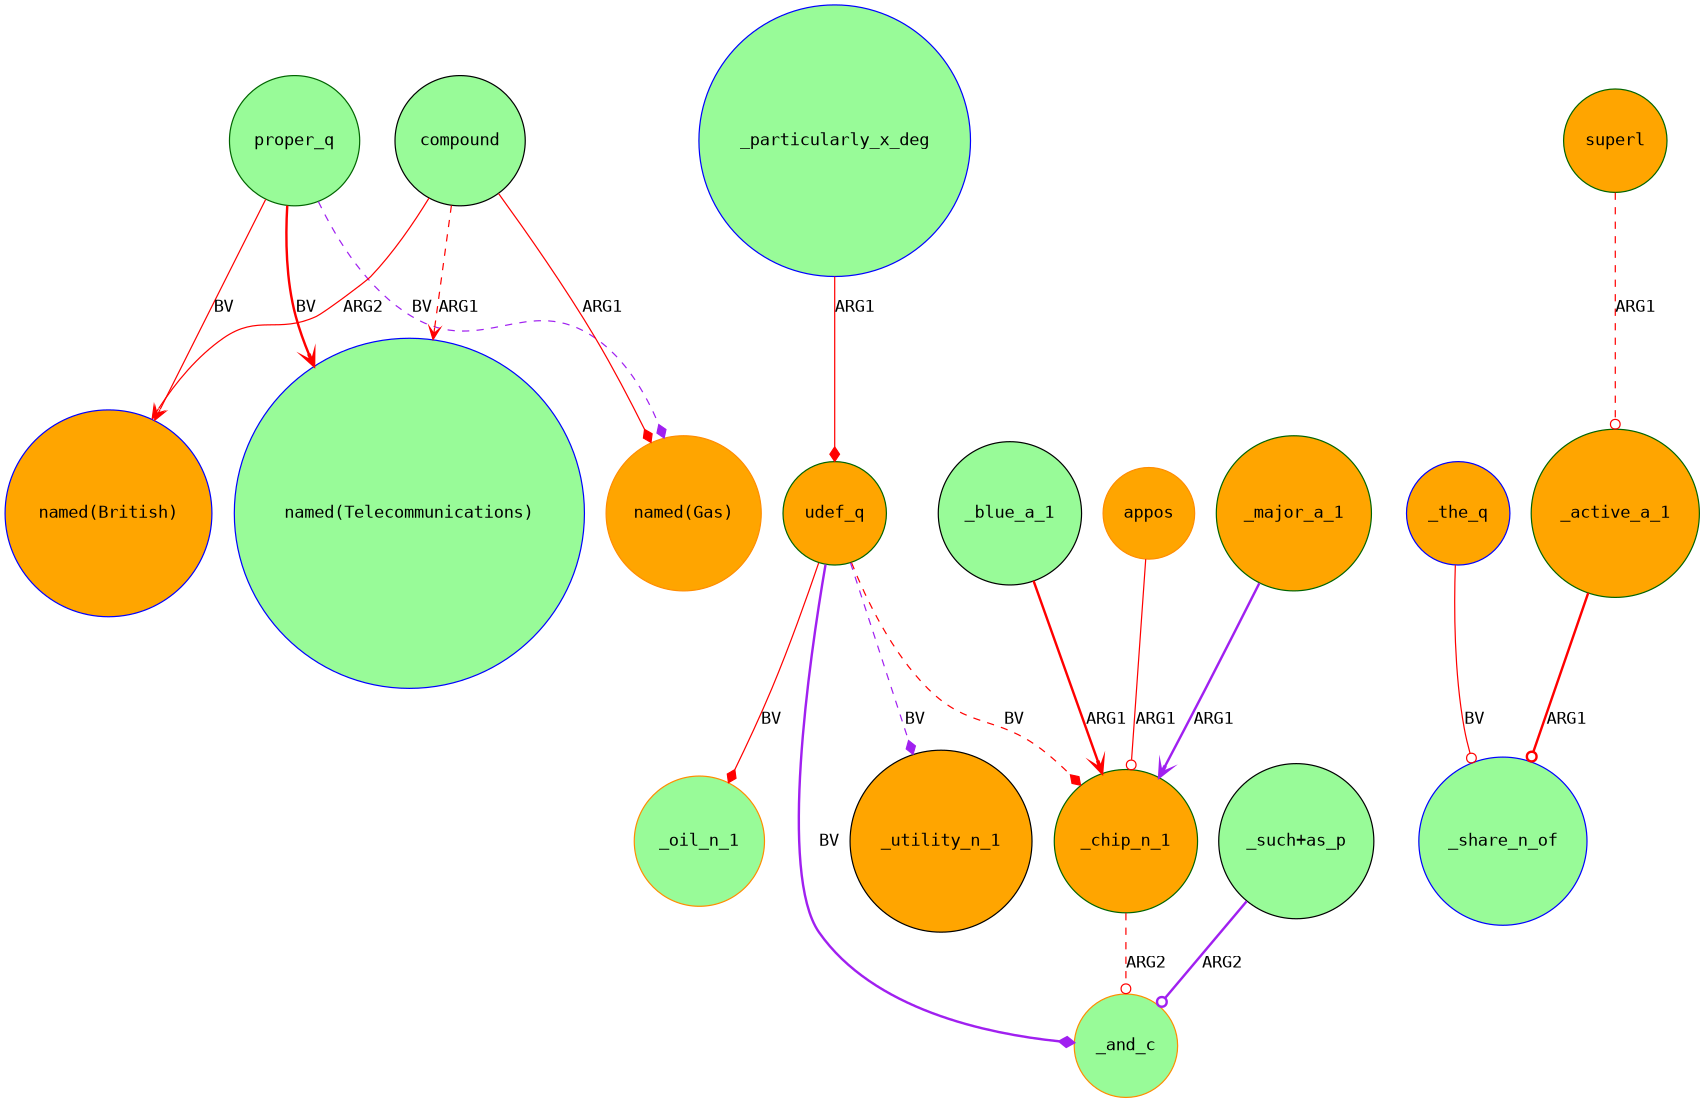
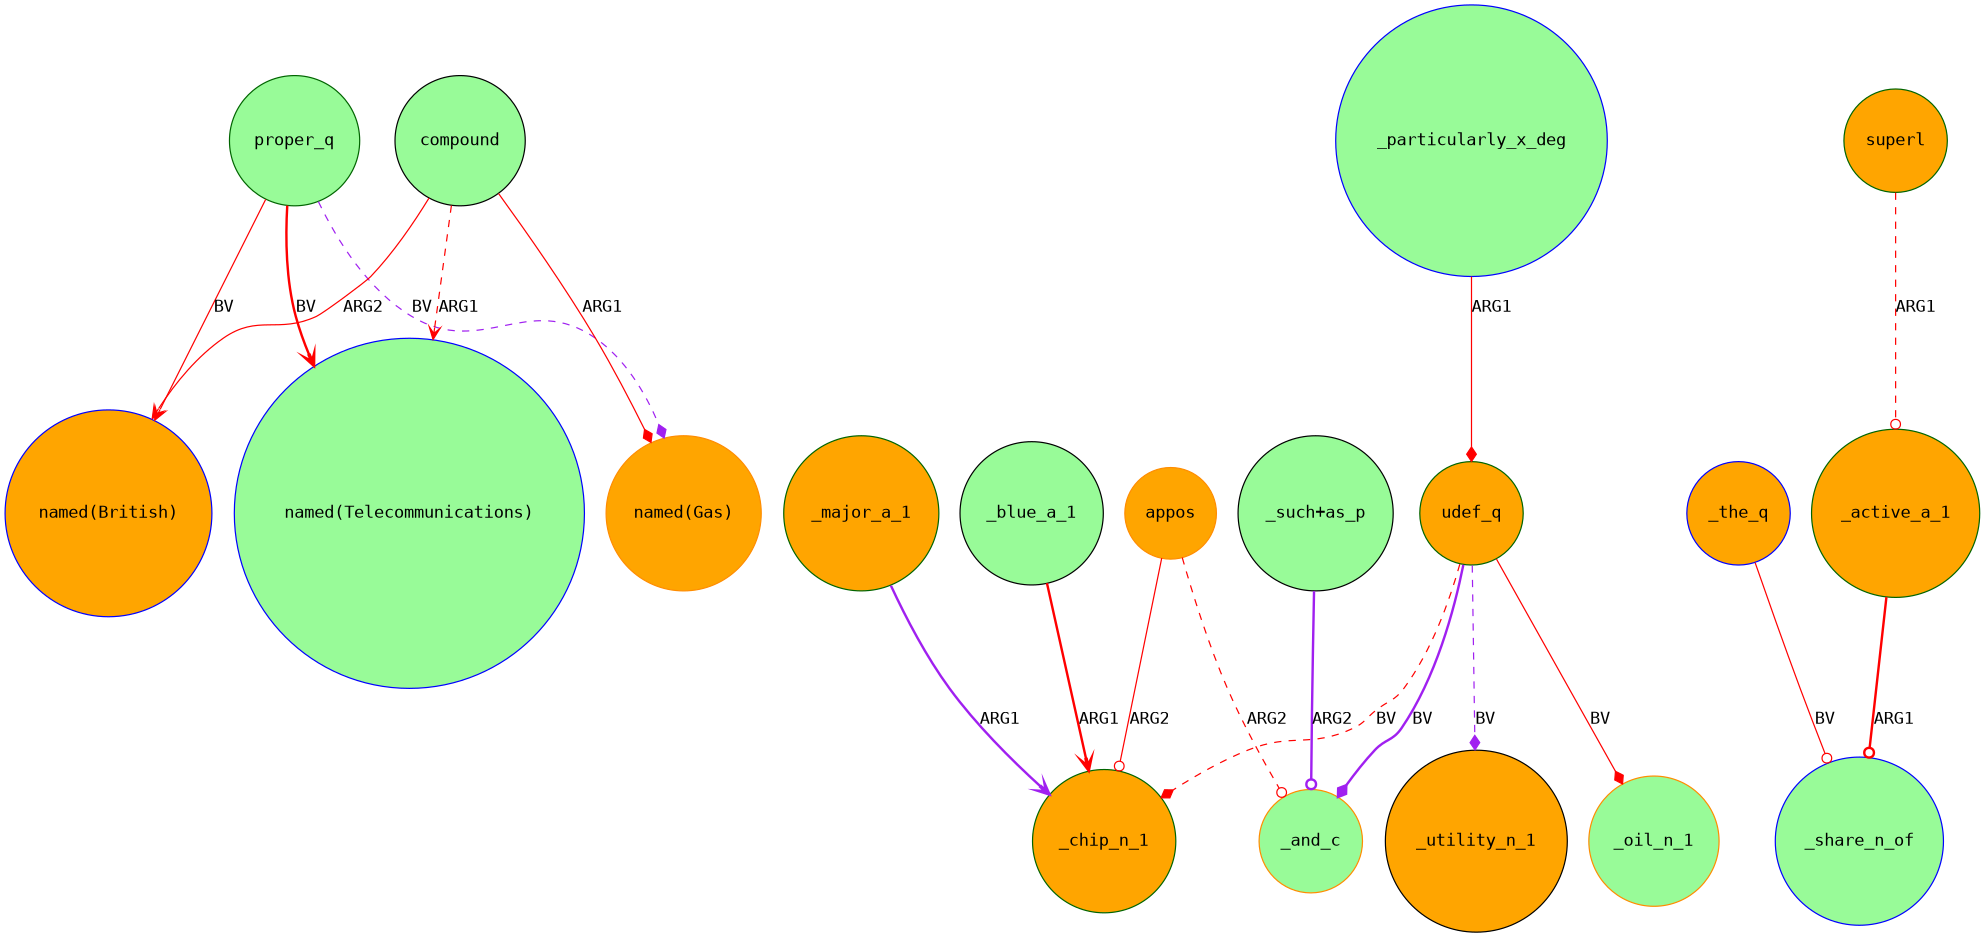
(1156, 719) -> (1150, 719)
(1126, 948) -> (1222, 676)
